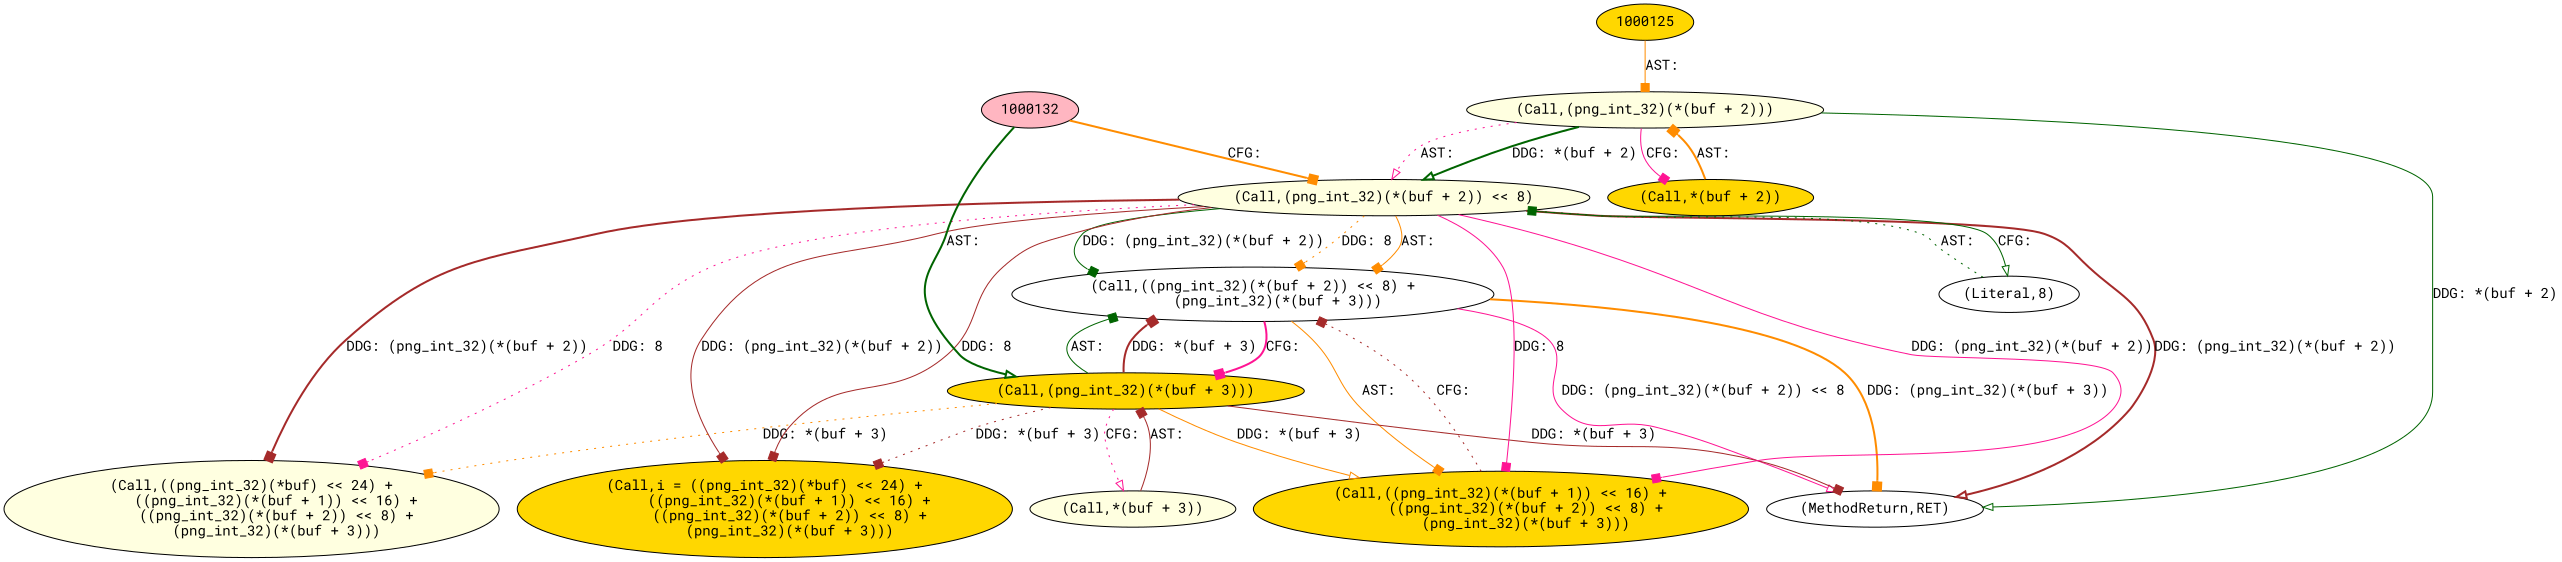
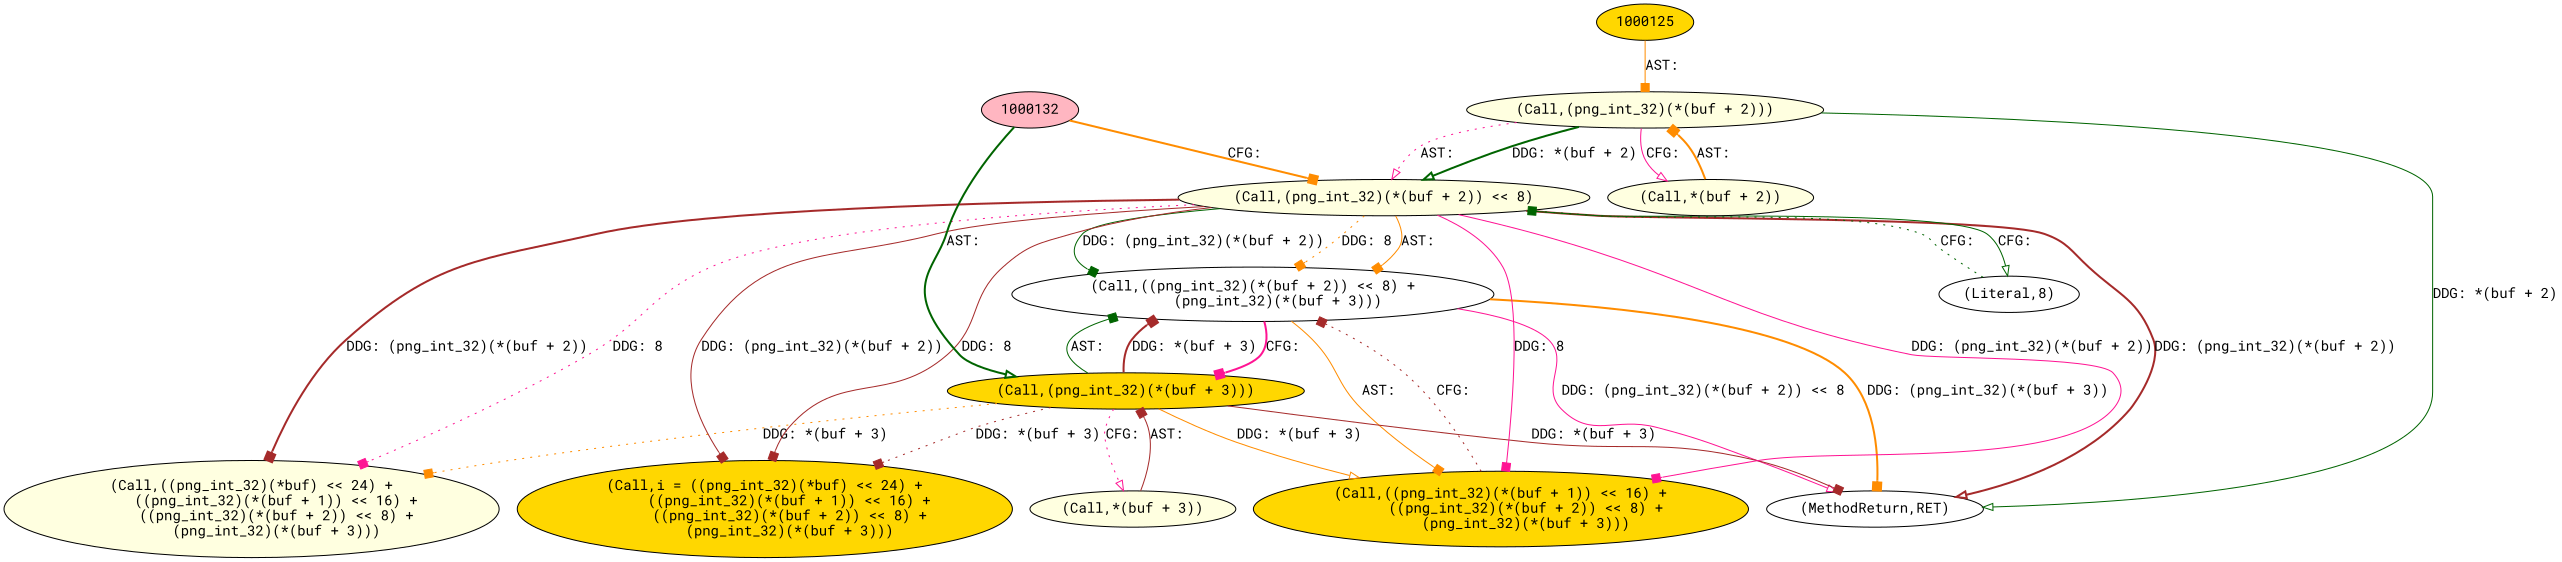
(1643, 155) -> (1643, 155)
(1711, 198) -> (1711, 198)
(1962, 241) -> (1962, 241)
